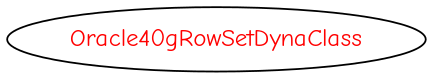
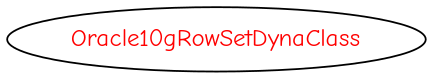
(216, 39) -> (216, 39)
